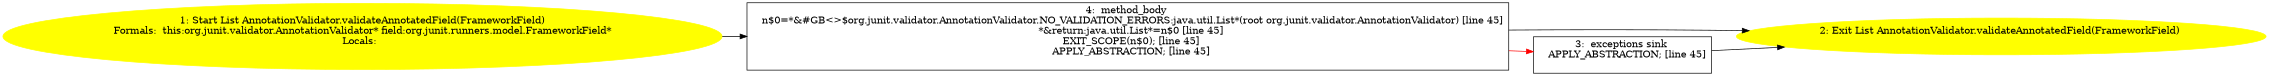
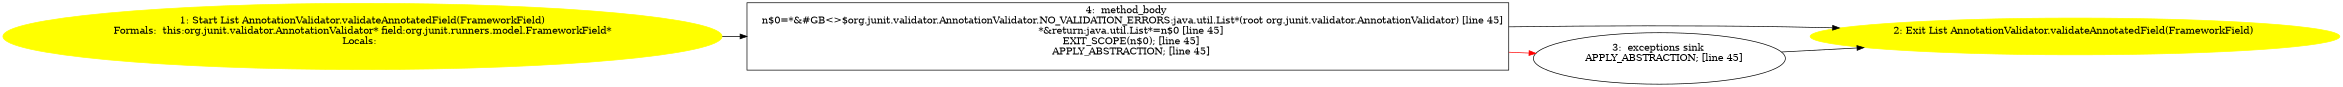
(1622, 55) -> (1659, 58)
